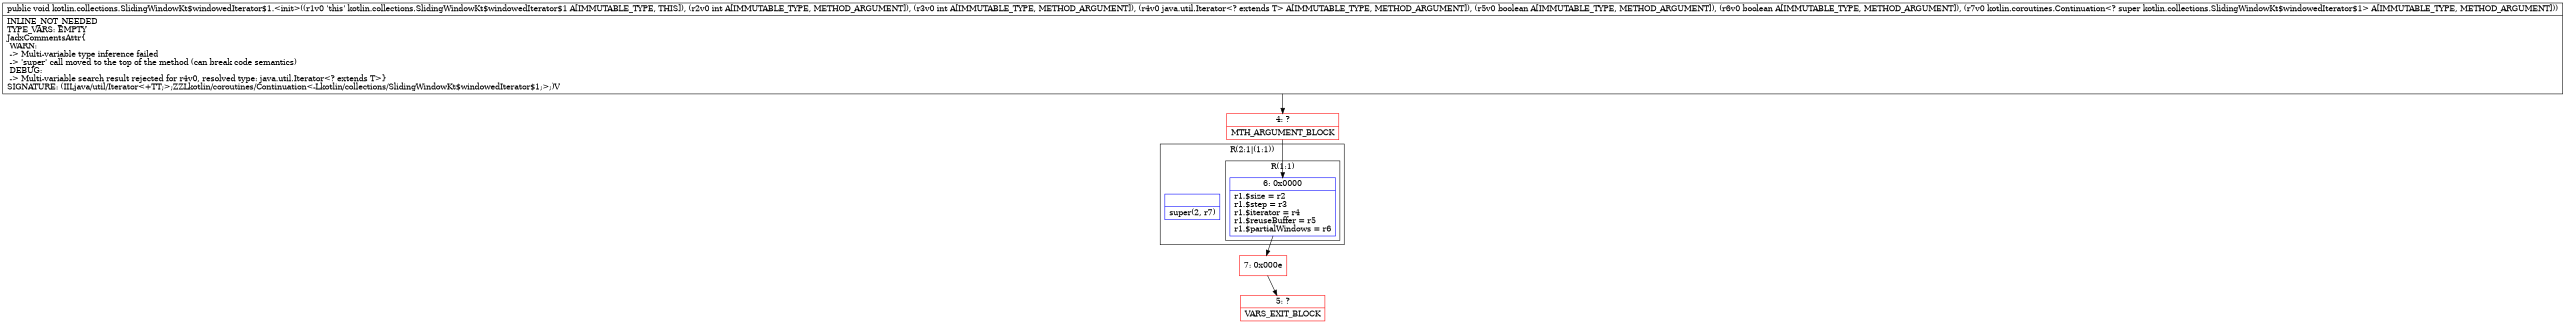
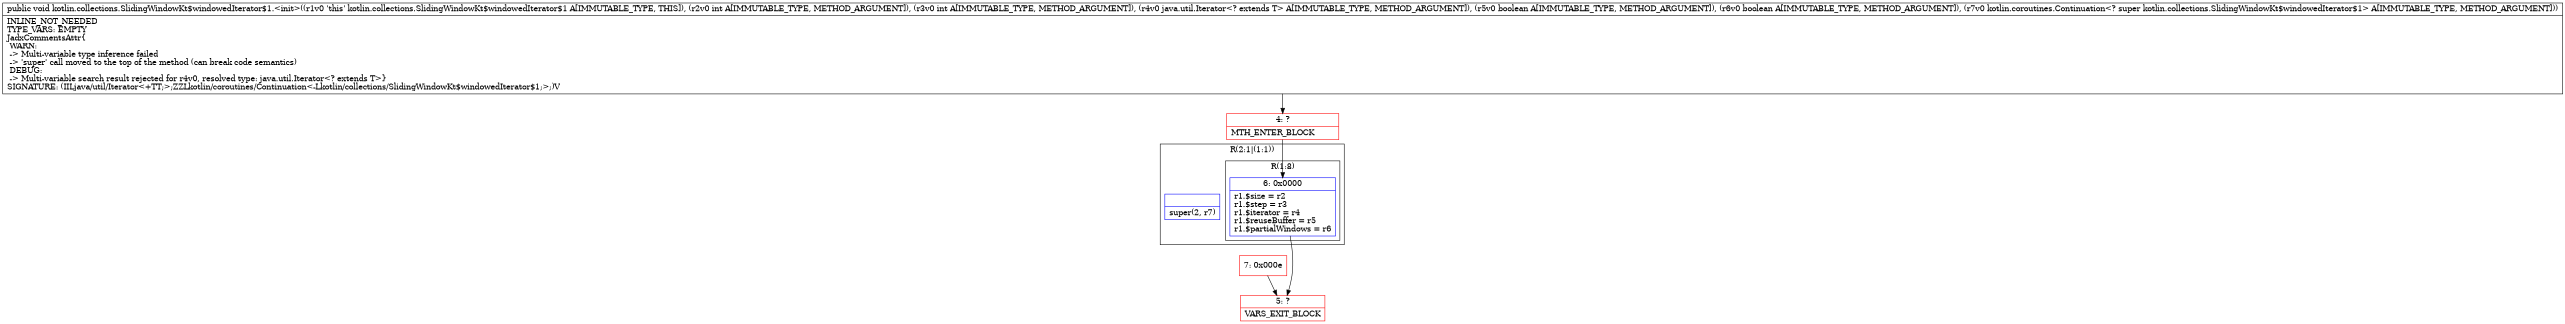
(1283, 133) -> (1273, 133)
(1283, 167) -> (1283, 167)
(1271, 243) -> (1293, 263)
